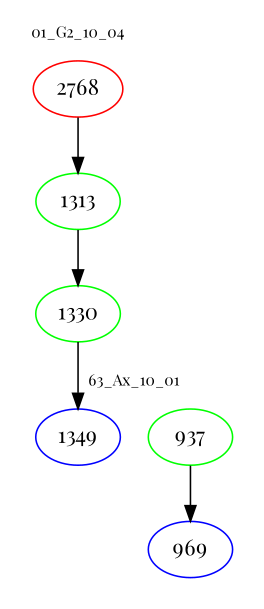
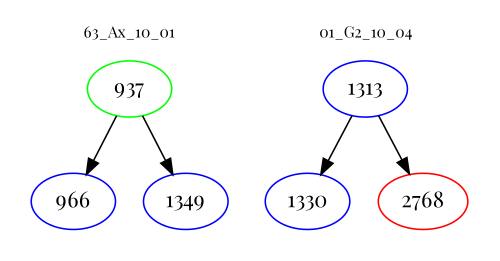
(78, 138) -> (390, 138)
(78, 201) -> (365, 89)
(78, 314) -> (308, 201)
(78, 376) -> (154, 138)
(190, 550) -> (73, 201)
